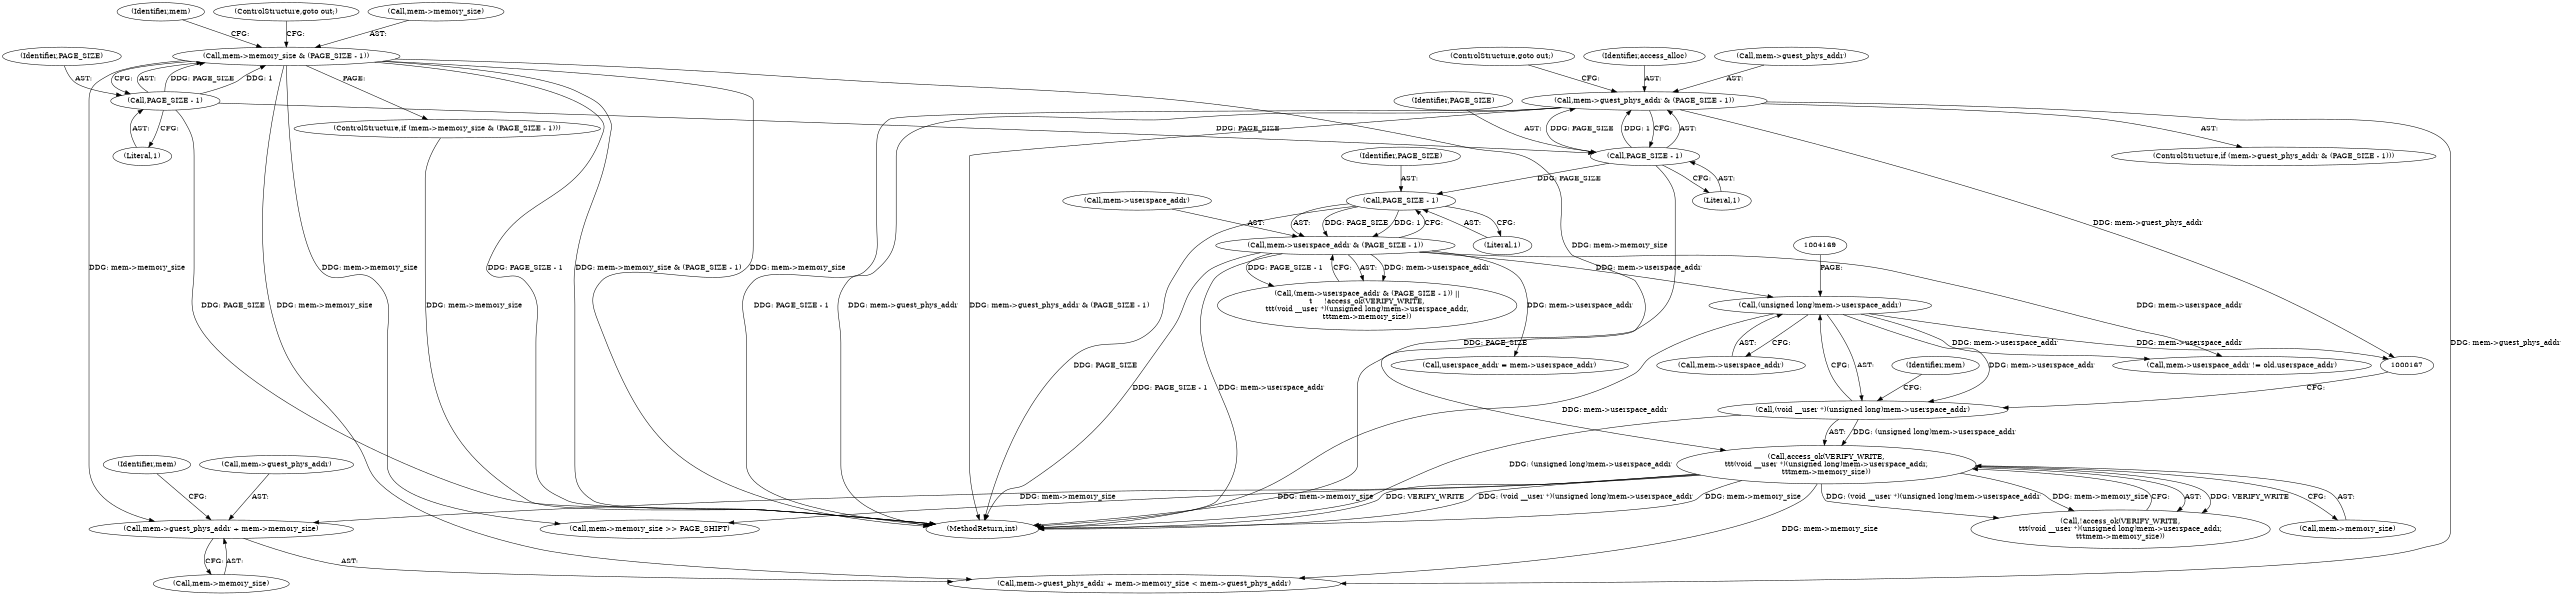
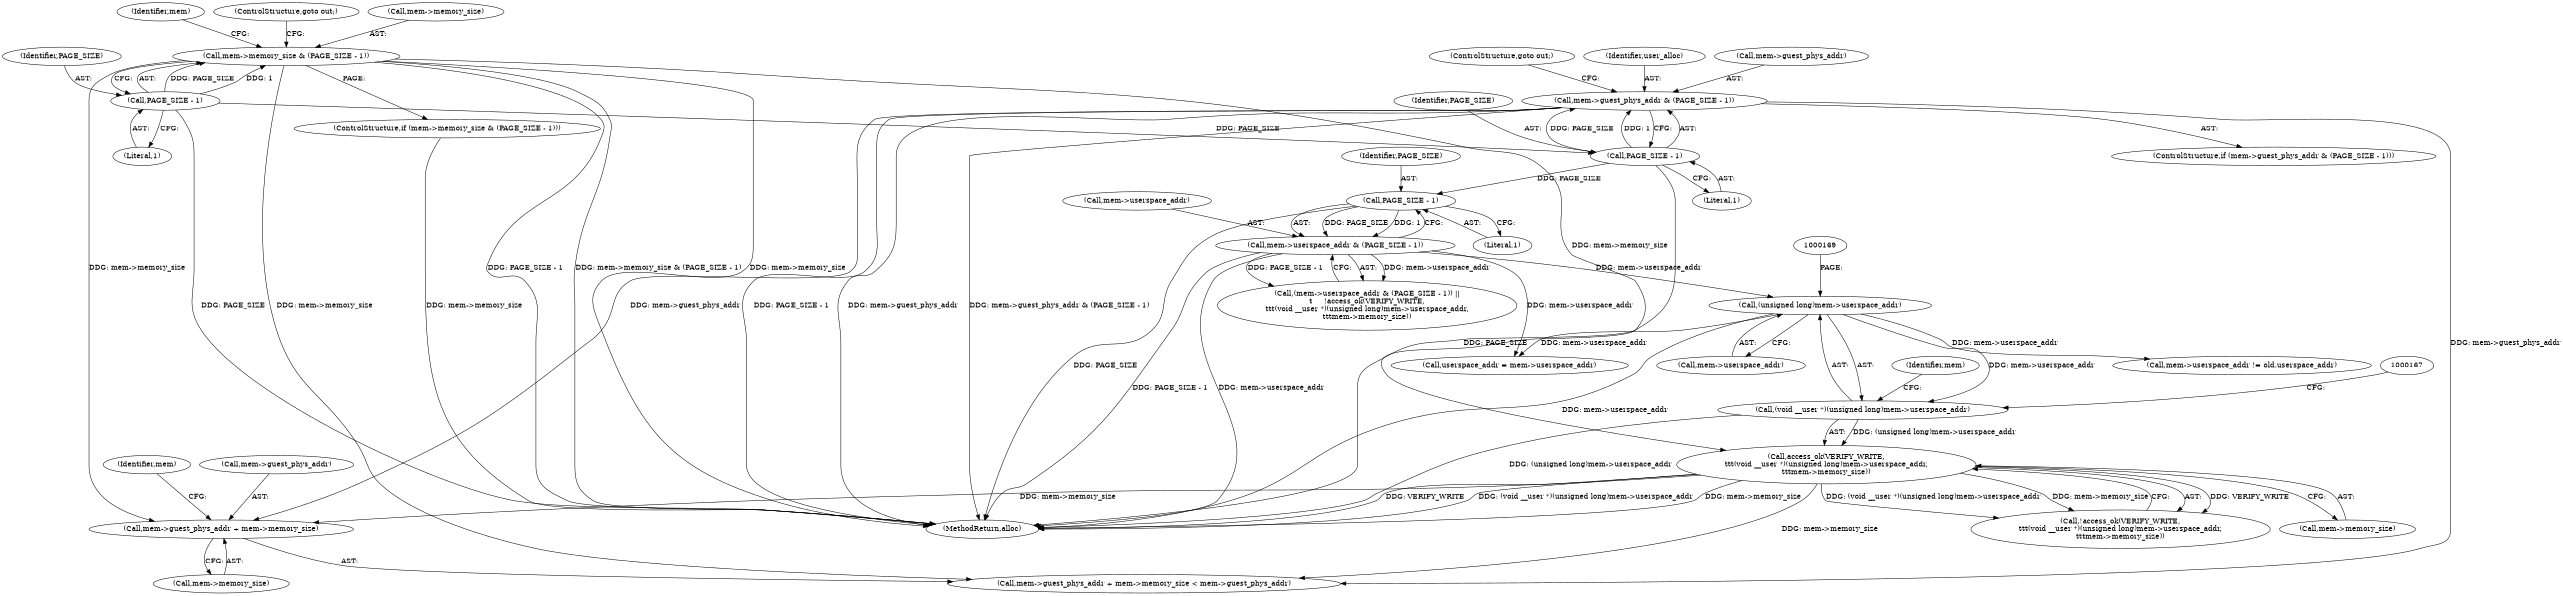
(1644, 56) -> (1644, 56)
(2043, 210) -> (857, 187)
(1820, 246) -> (1820, 246)
(1824, 262) -> none
(2126, 346) -> (1650, 332)
(1842, 366) -> (1842, 366)
(650, 529) -> none
(982, 529) -> (982, 529)
